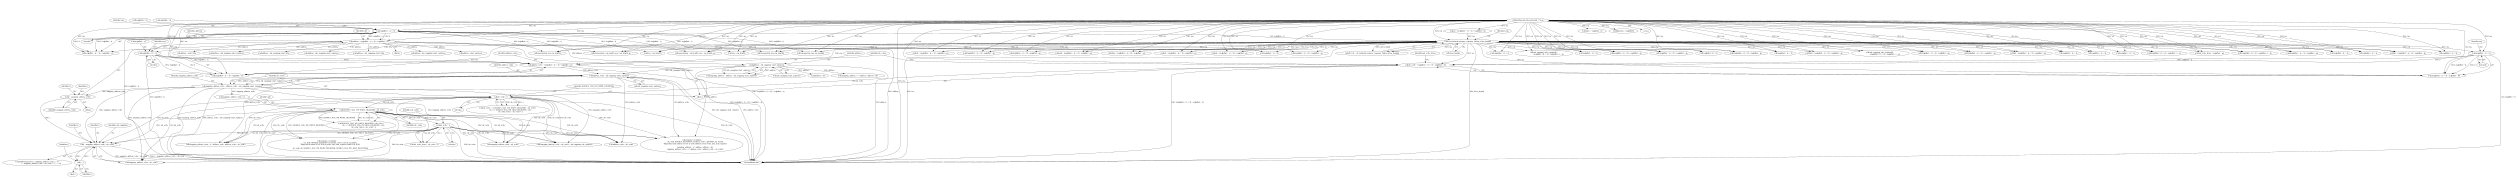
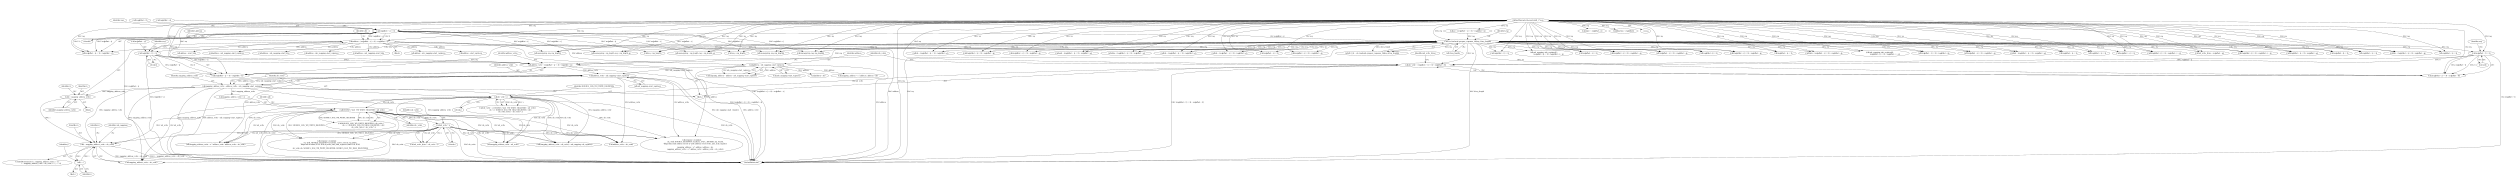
(293, 100) -> none
